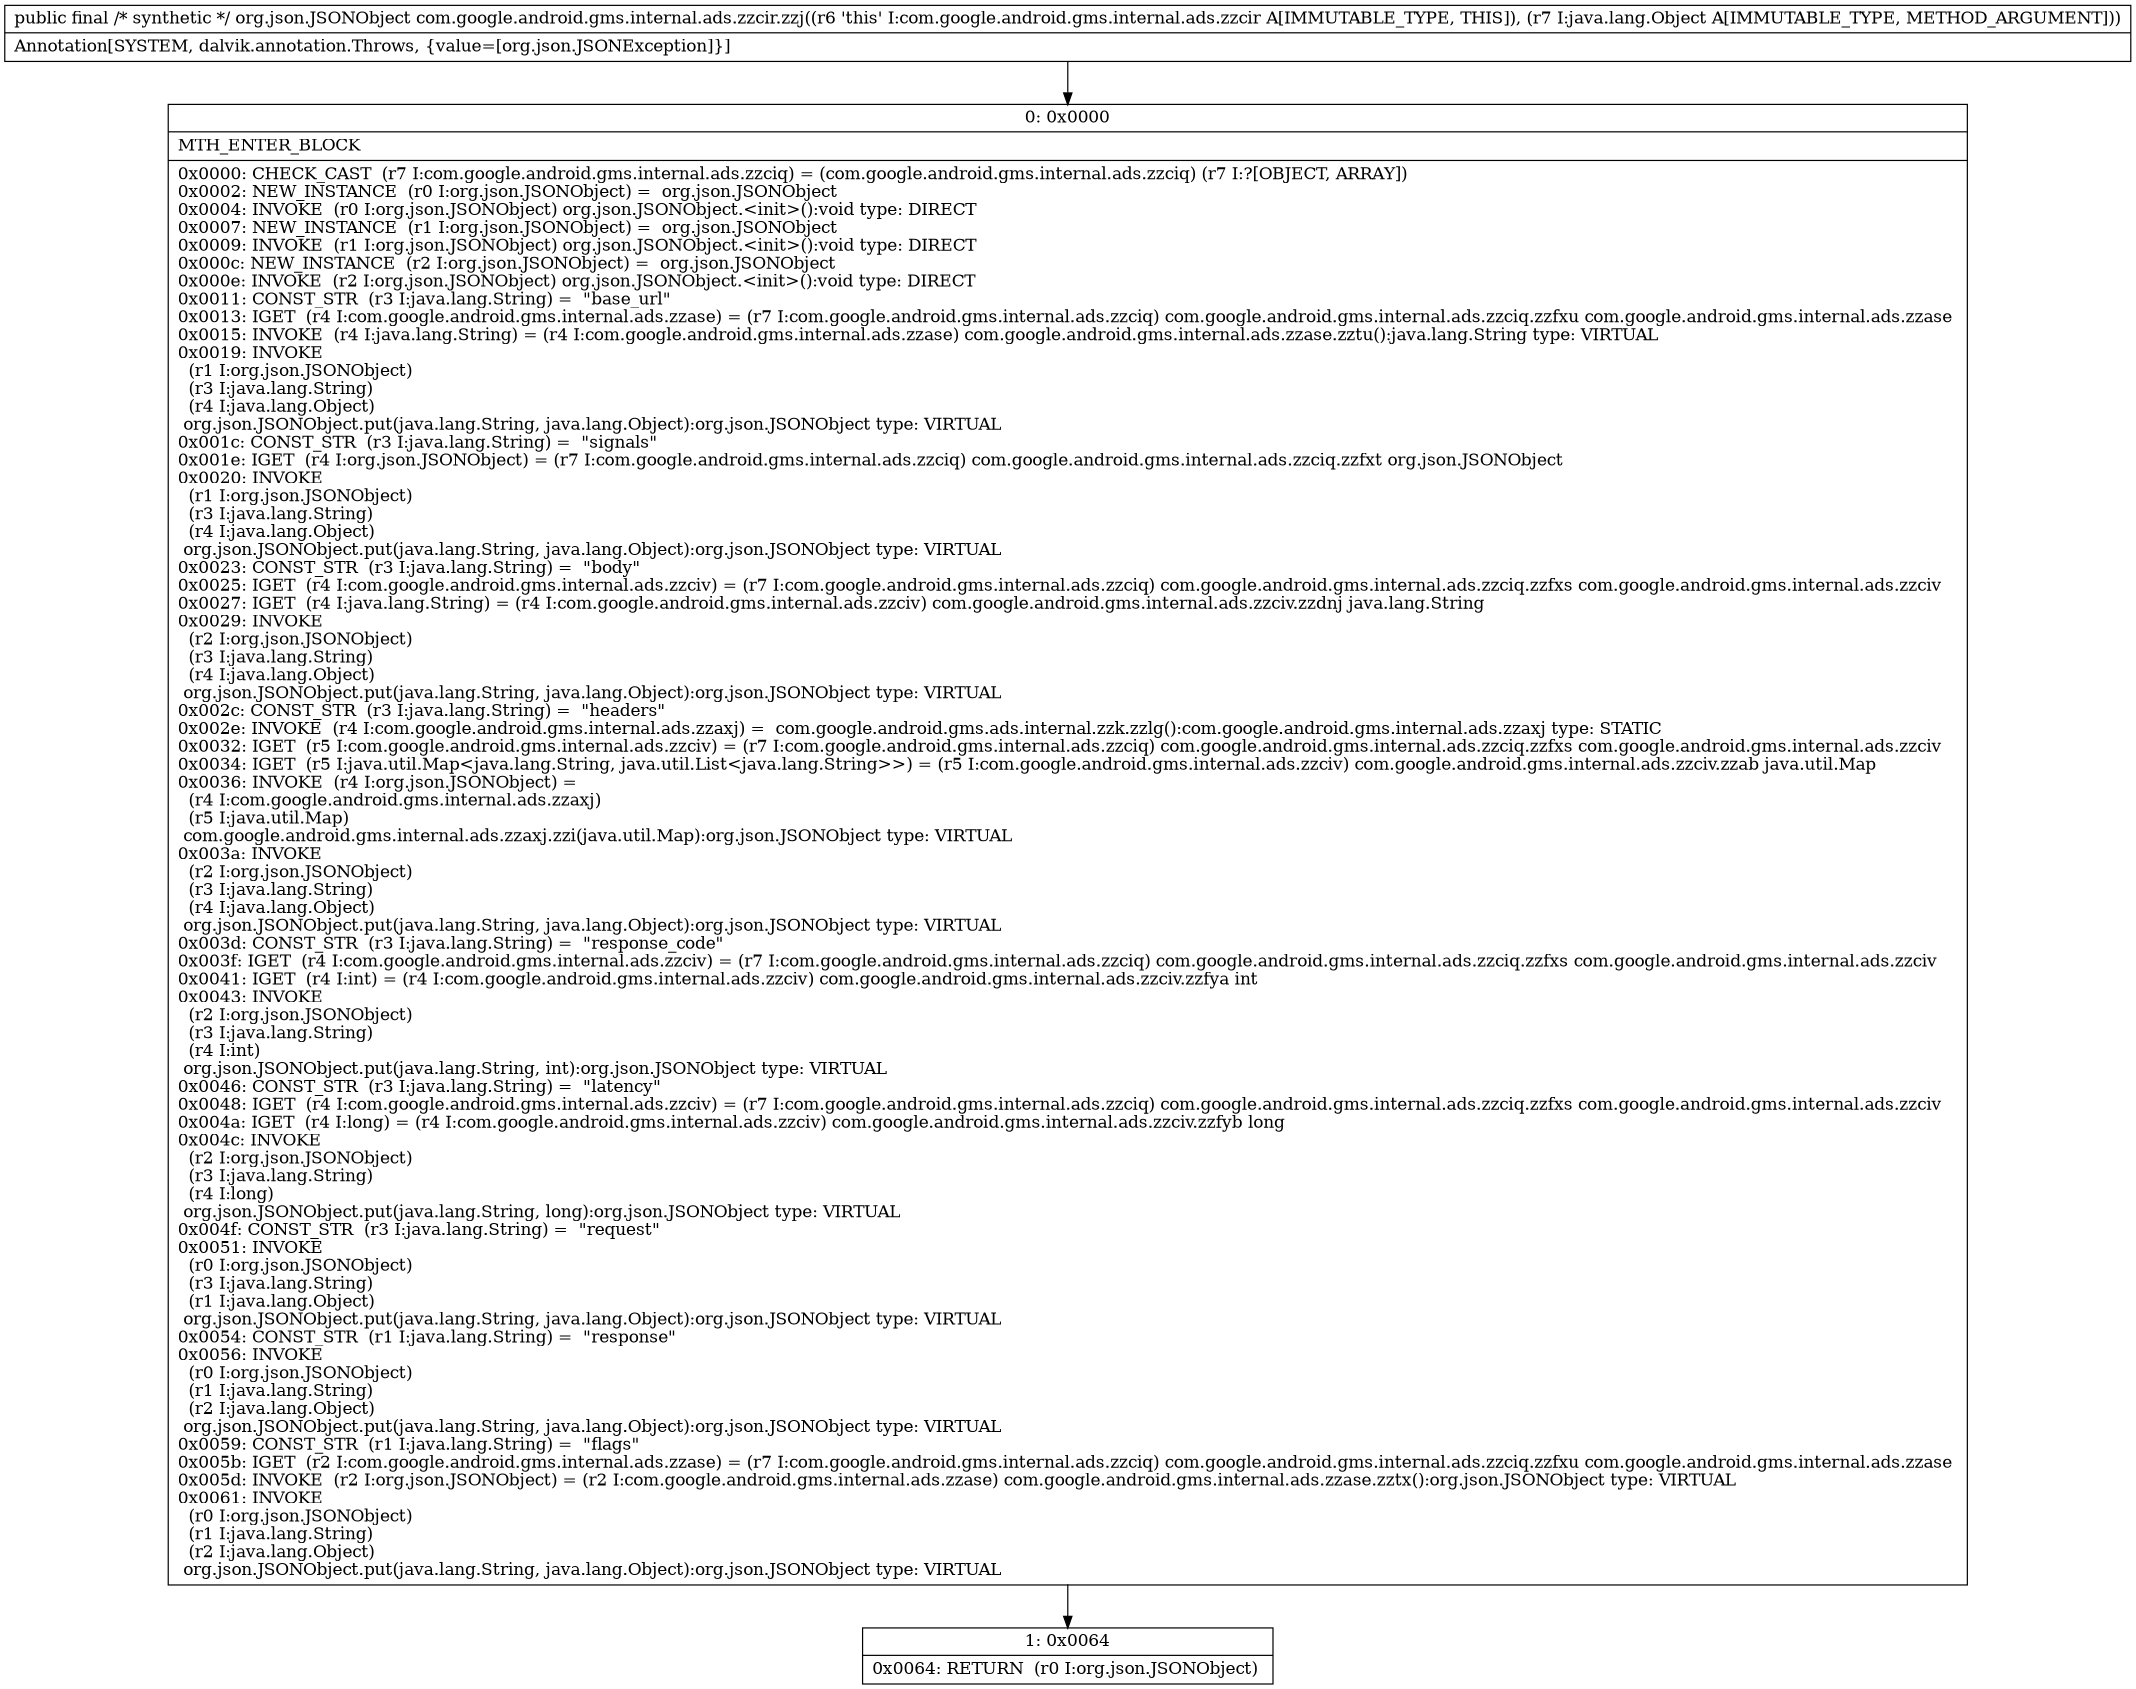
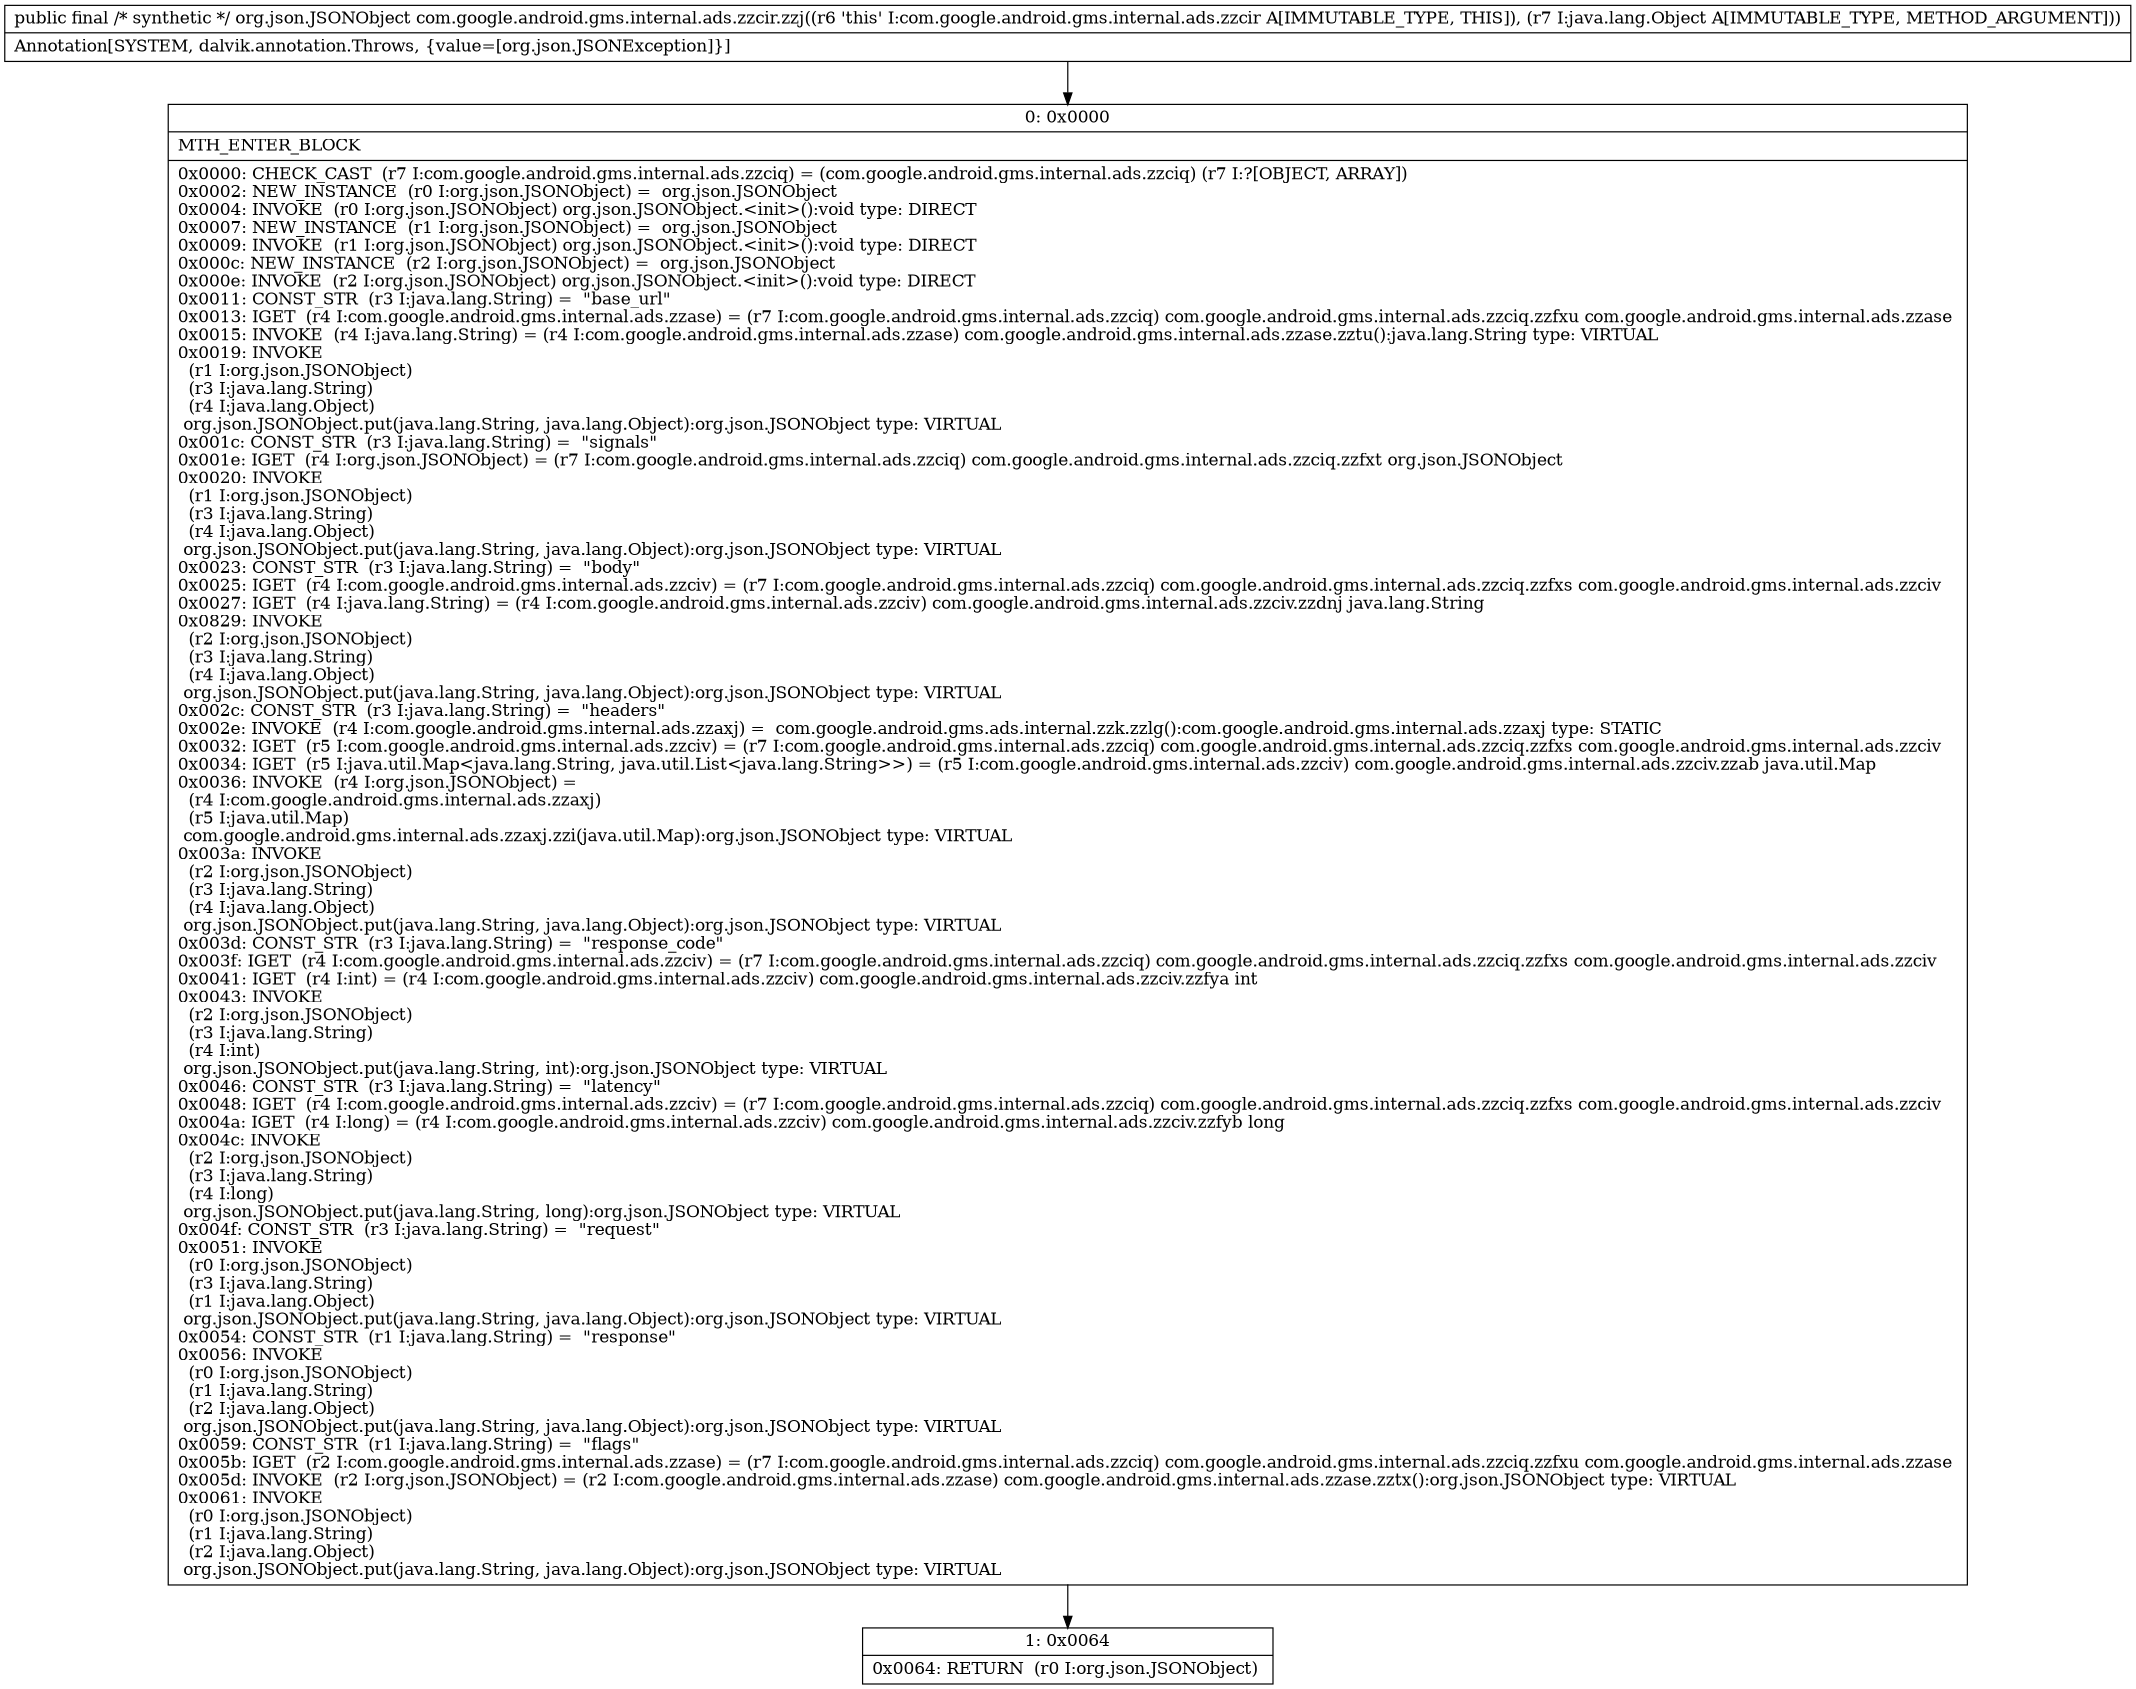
(256, 622) -> (256, 622)
